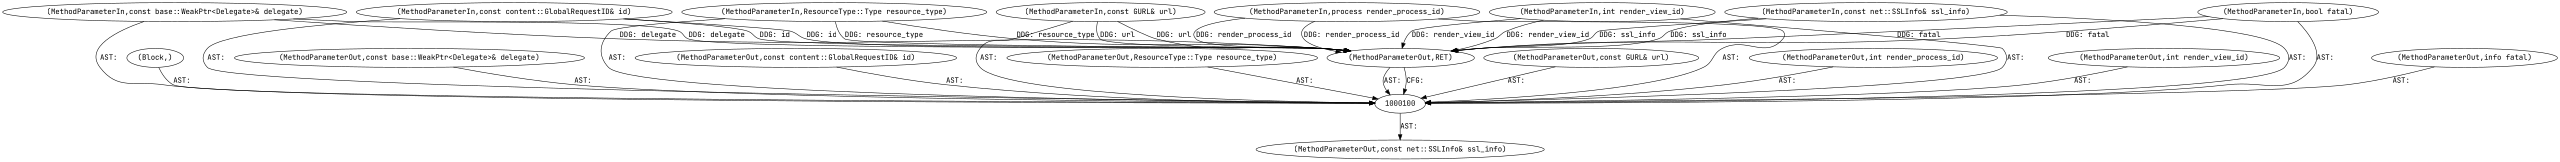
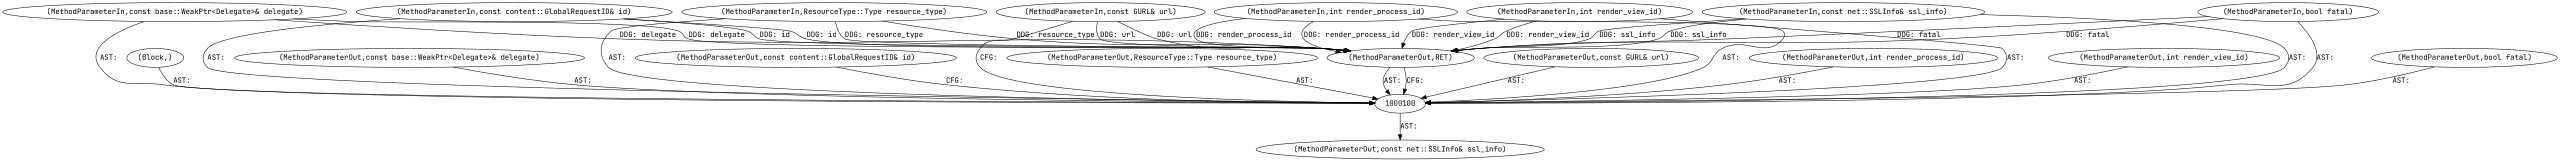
(1347, 12) -> (1336, 12)
(991, 58) -> (991, 58)
(2465, 58) -> (2465, 58)
(957, 81) -> (957, 81)
